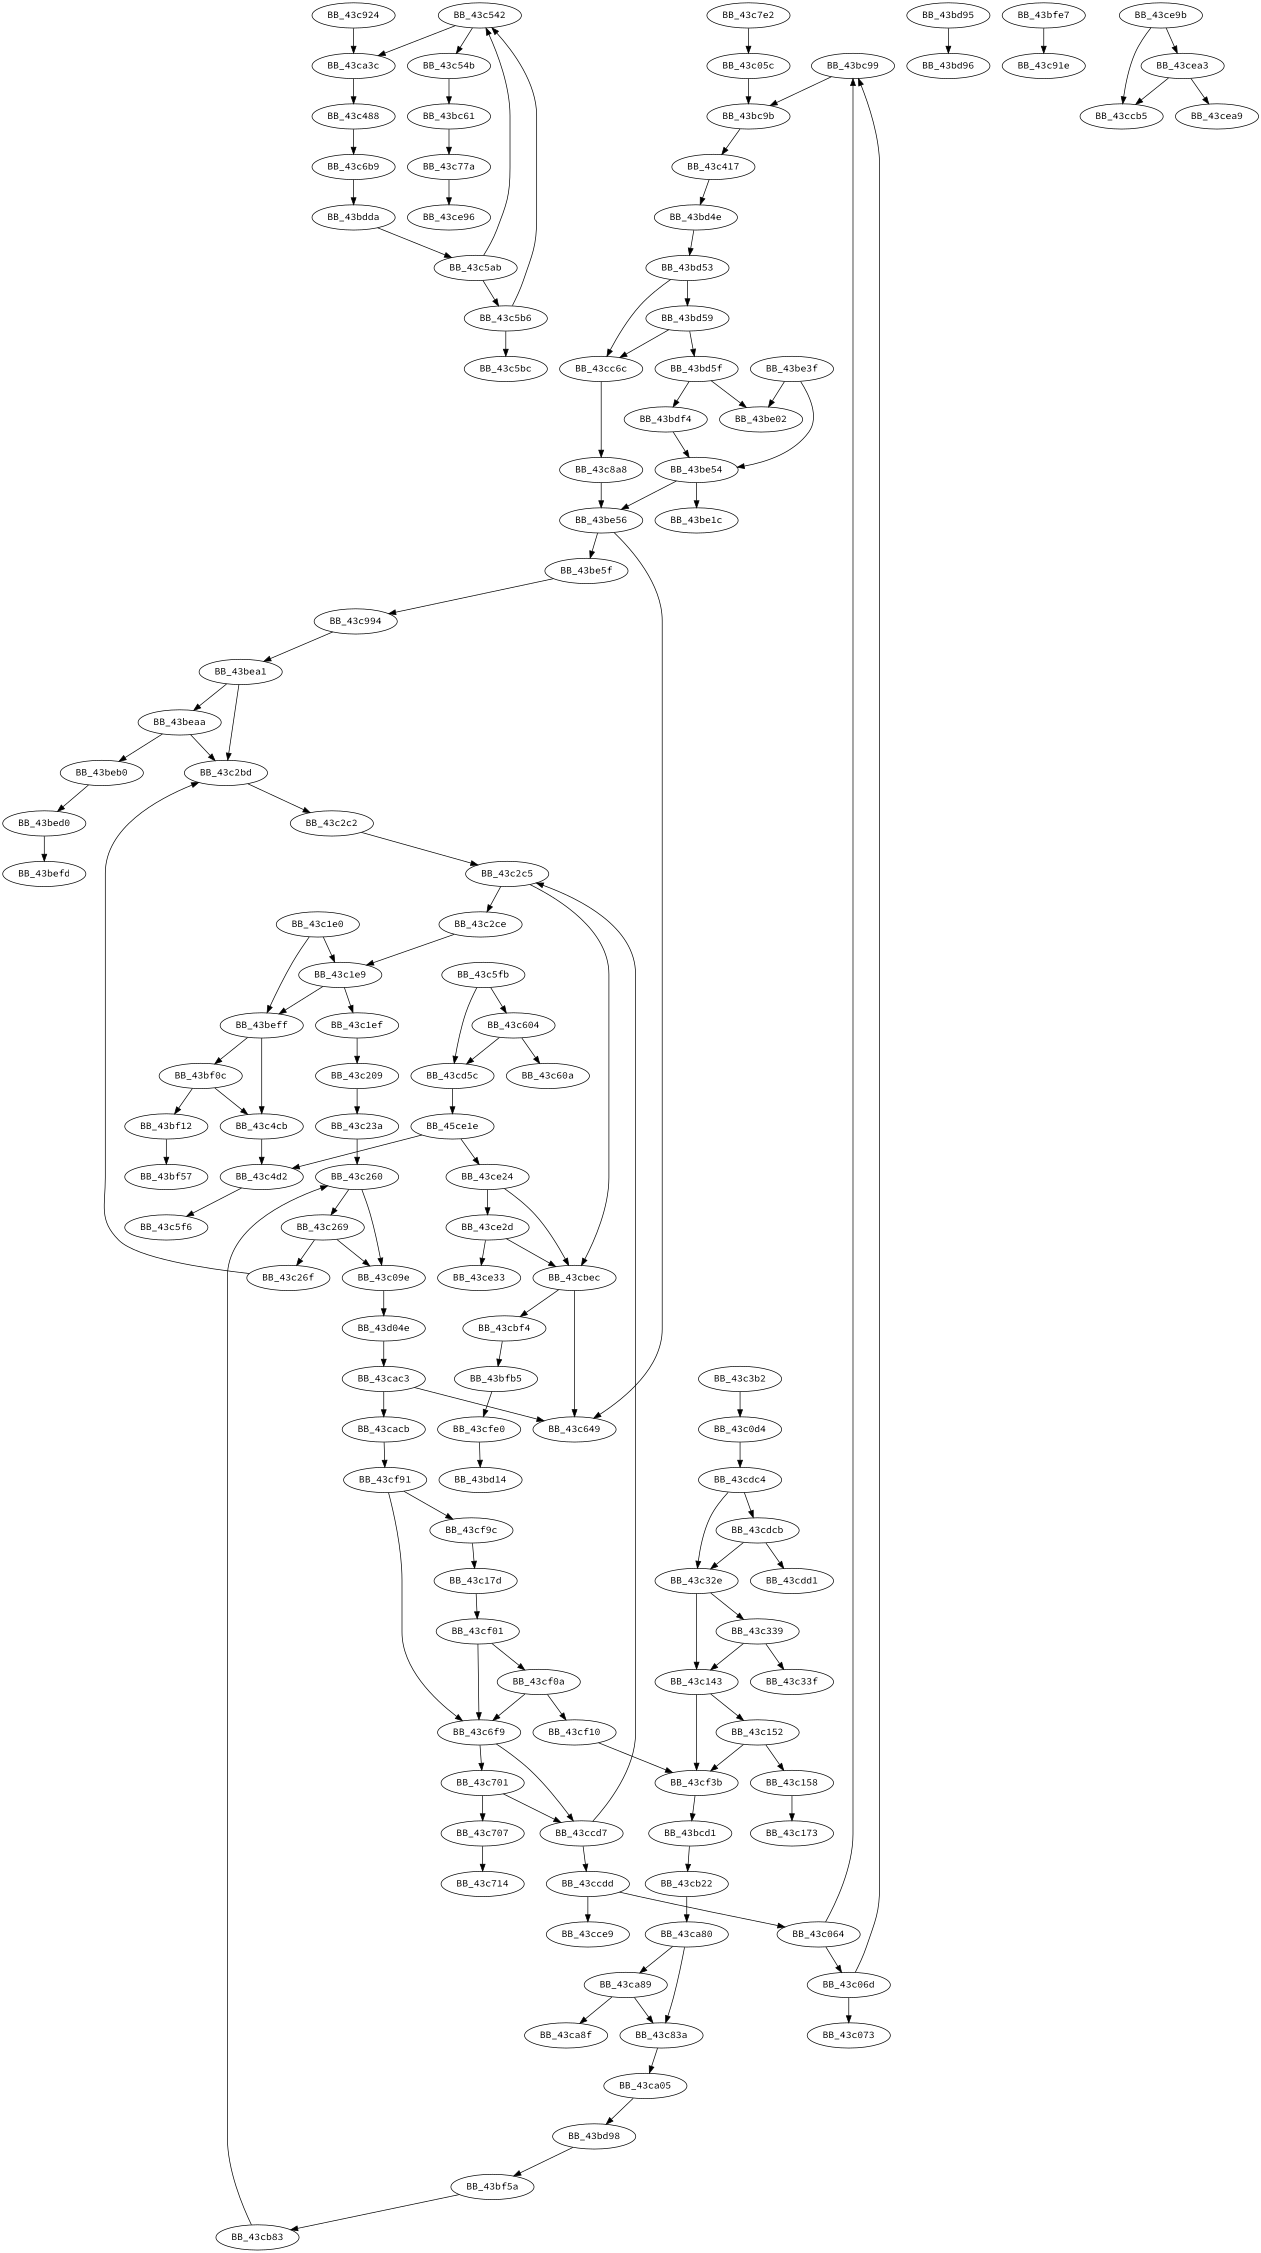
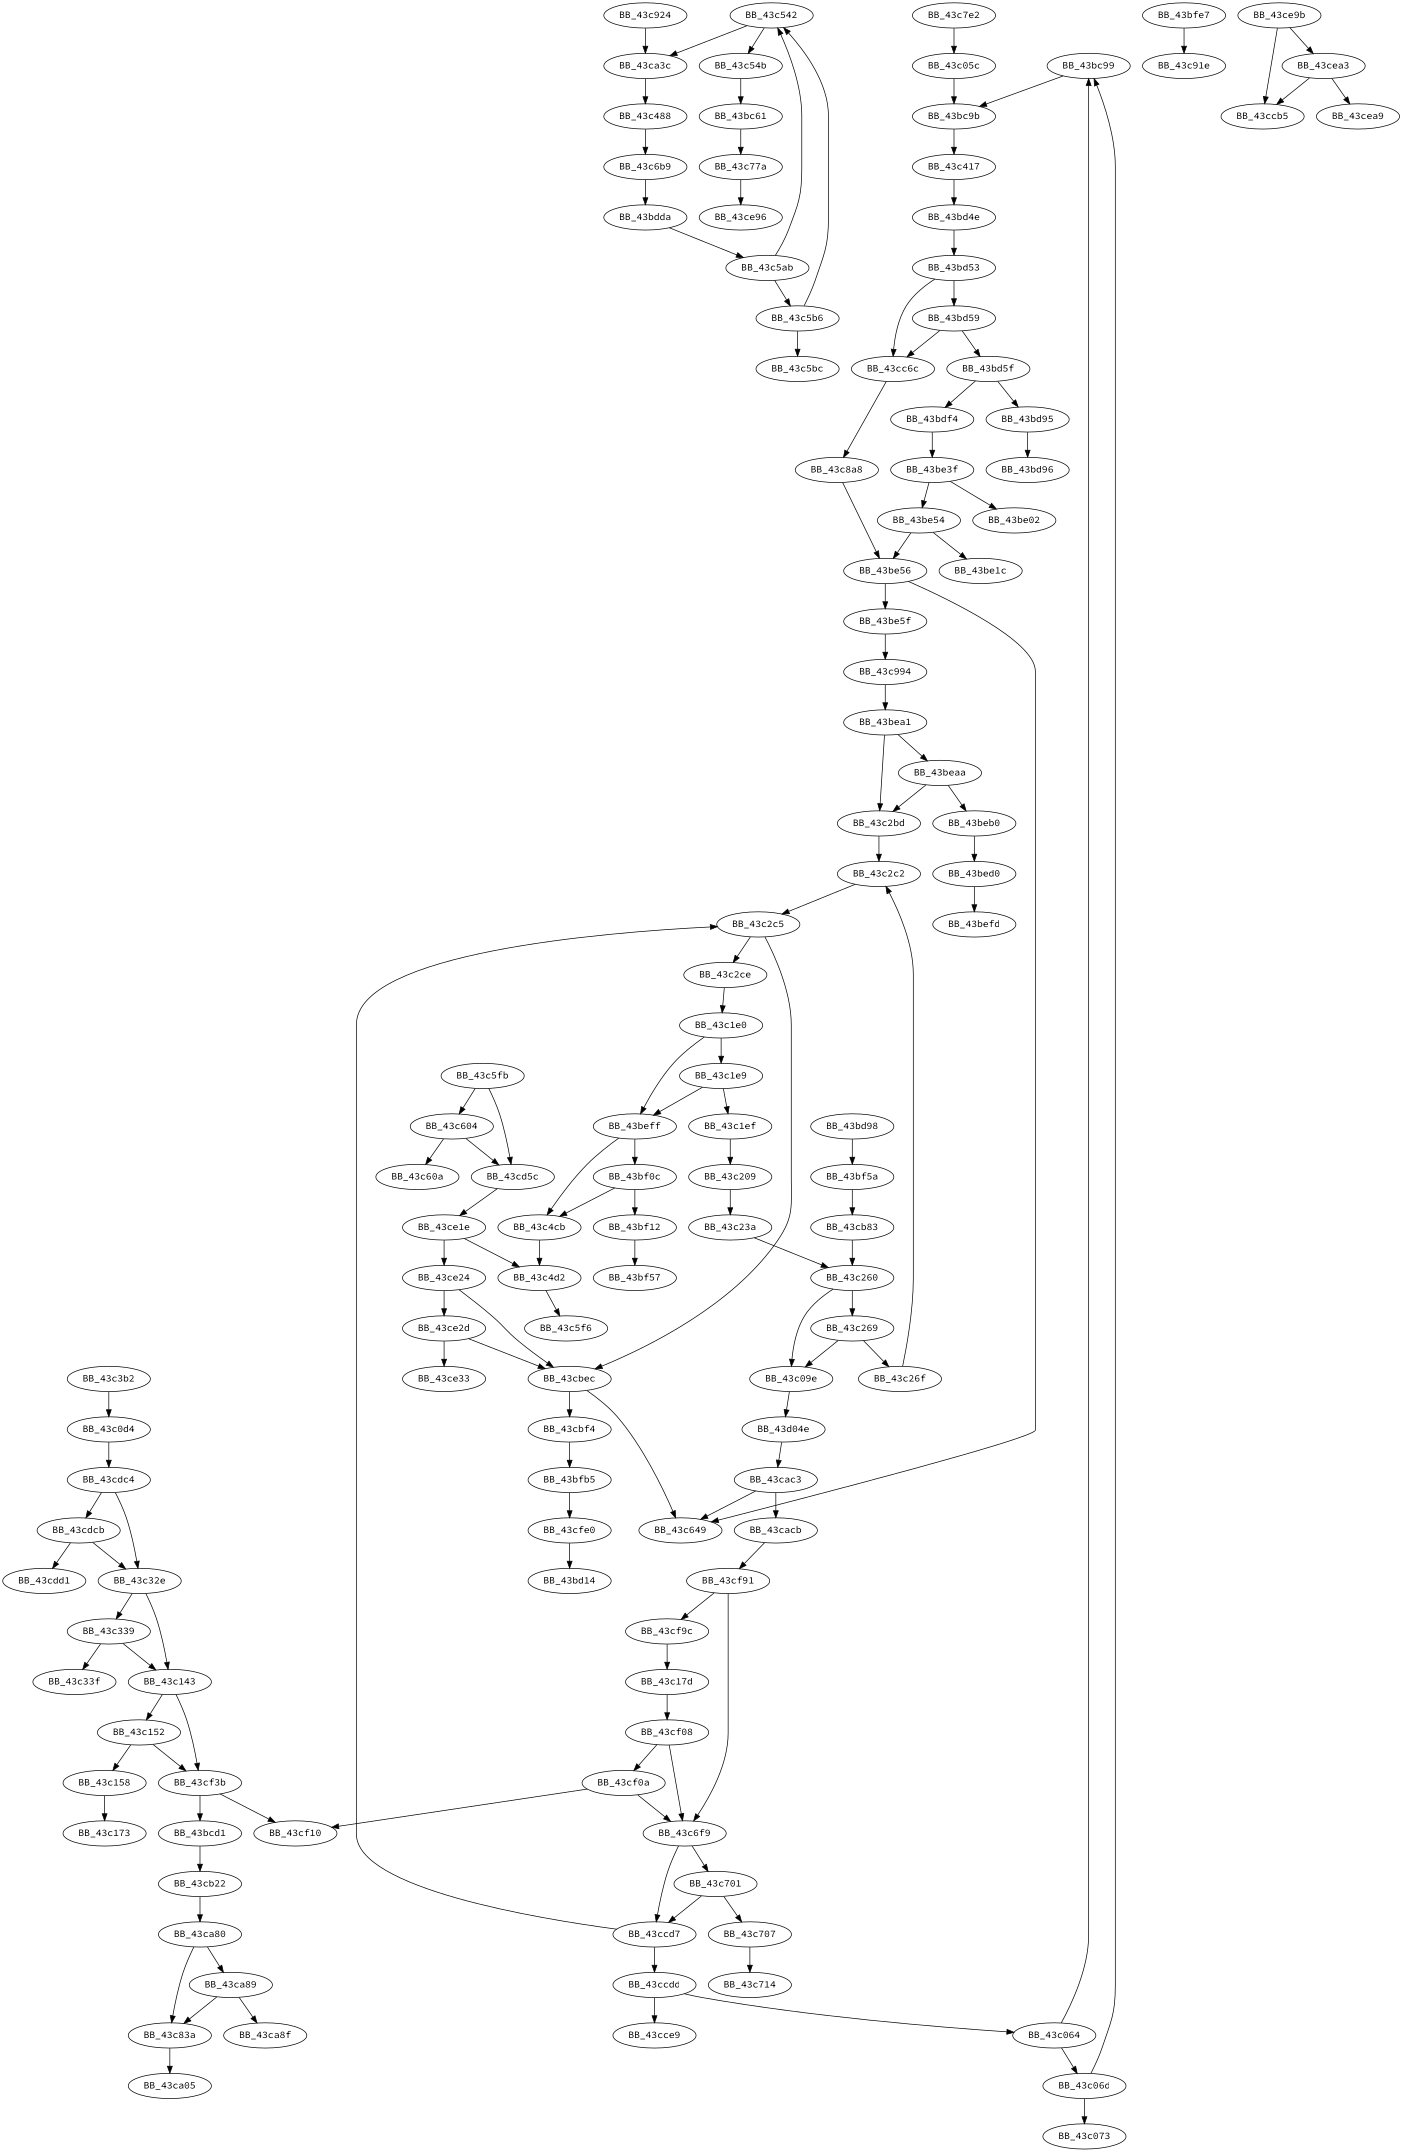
(726, 392) -> (1006, 391)
(679, 442) -> (932, 441)
(414, 949) -> (724, 997)
(105, 1061) -> (913, 1128)
(452, 1126) -> (444, 1227)
(478, 1631) -> (667, 1732)
(627, 1754) -> (245, 1807)
(622, 2109) -> none
